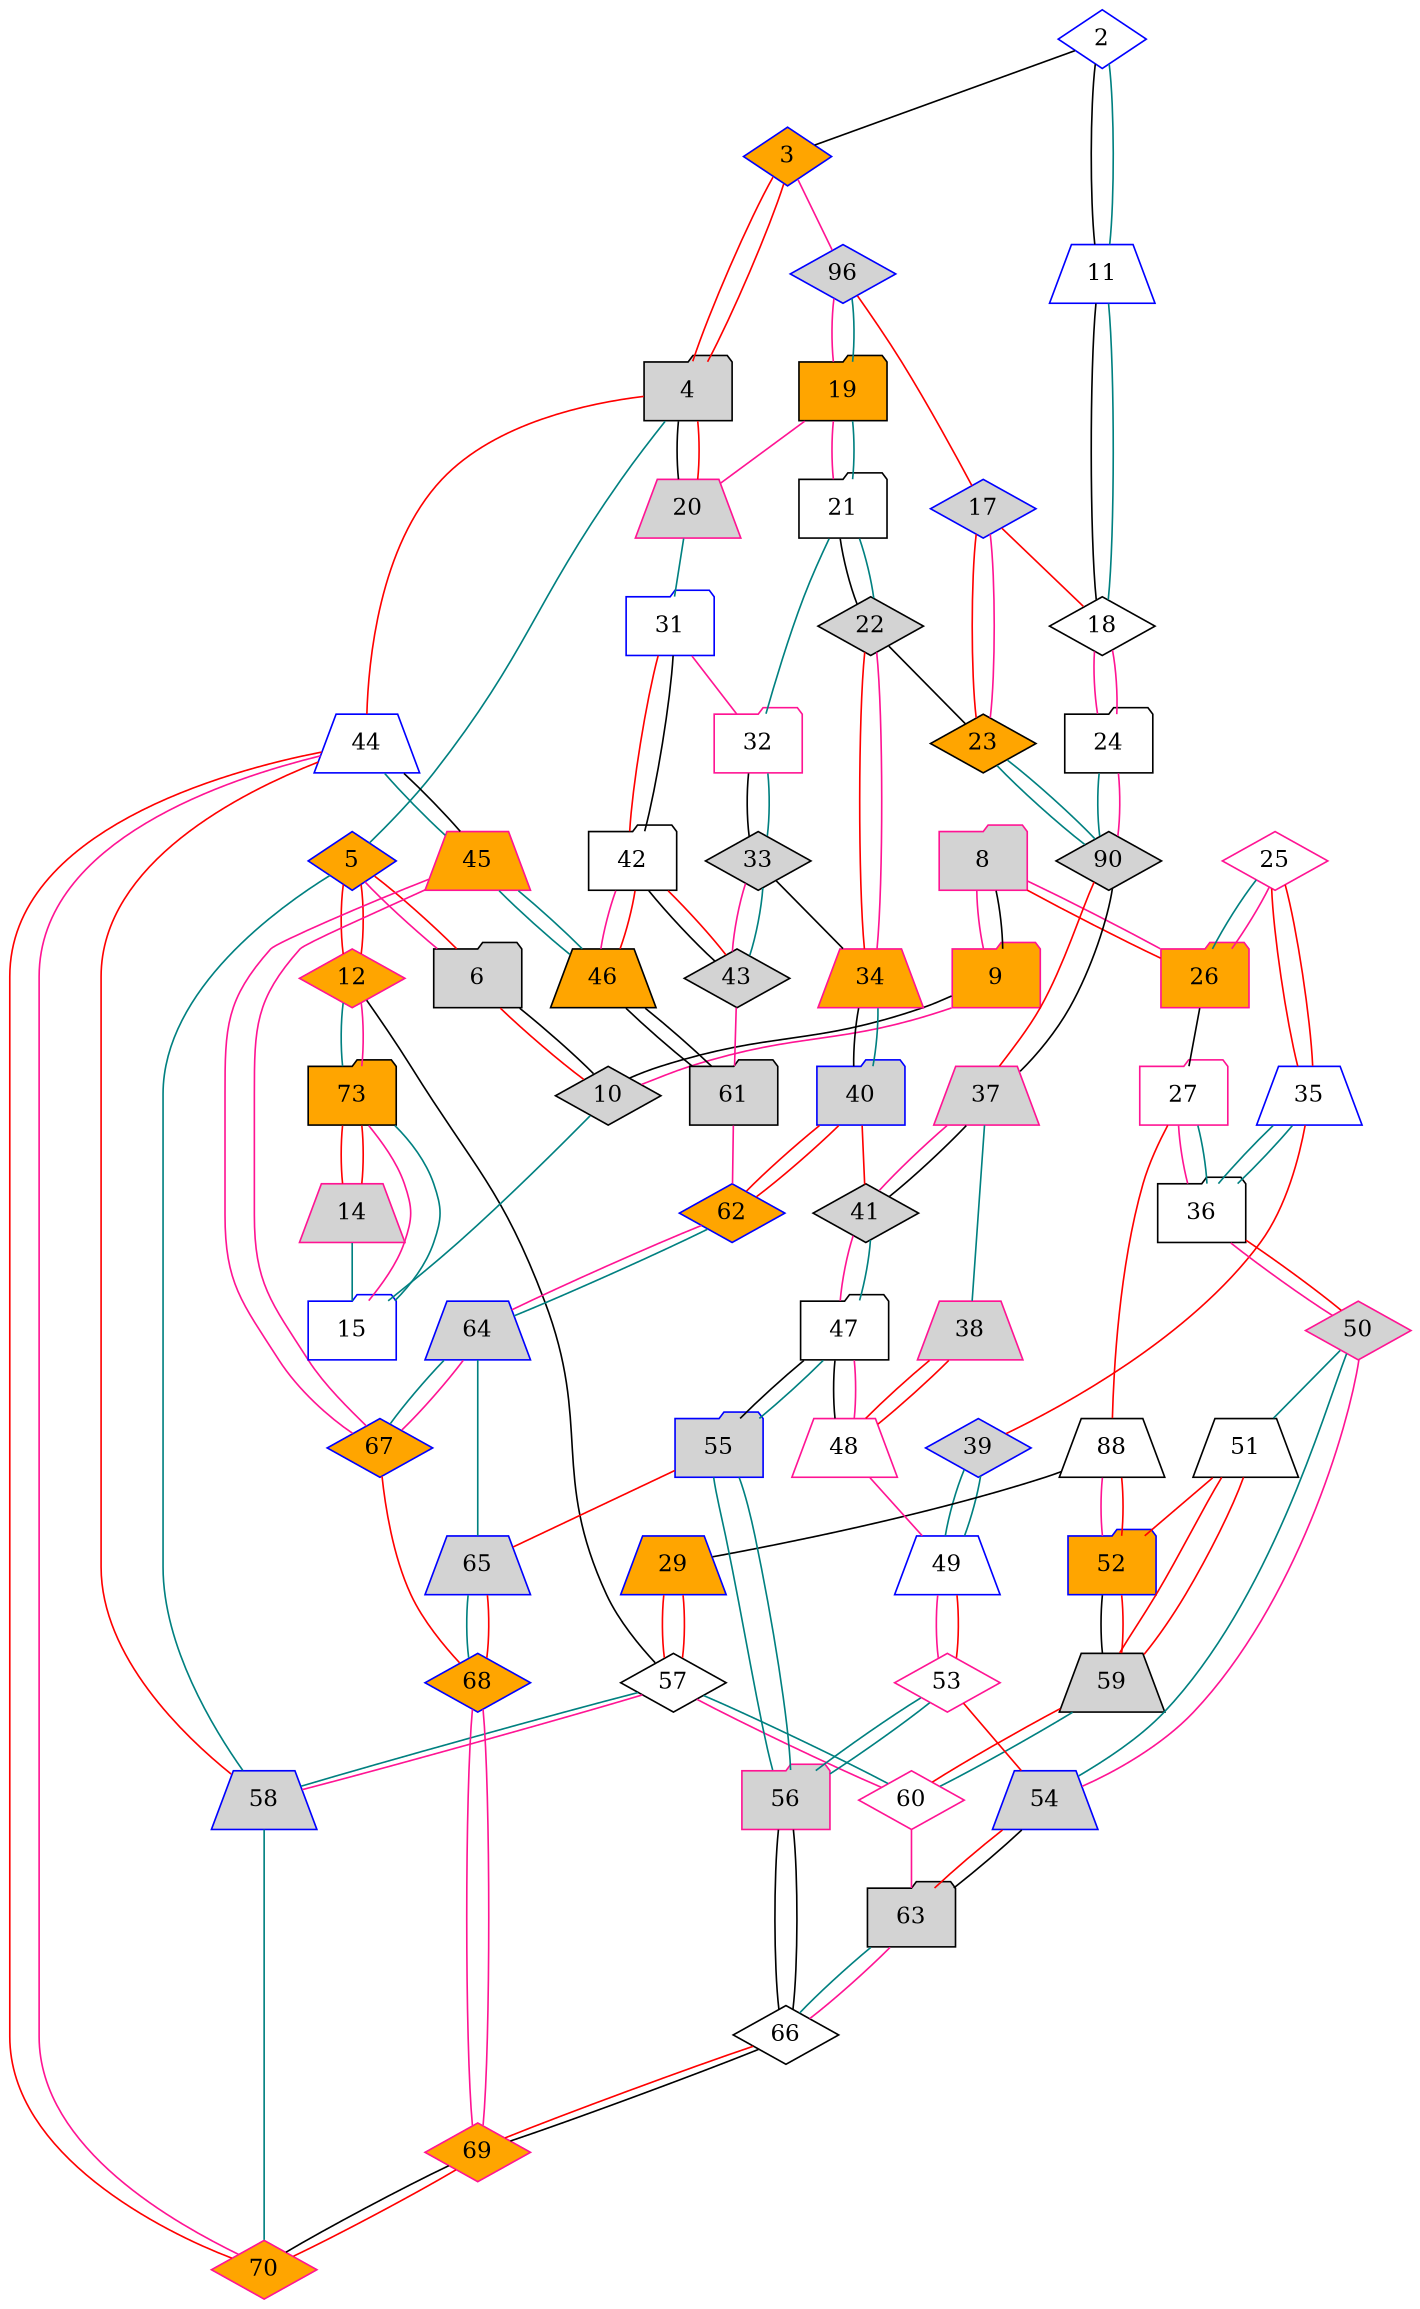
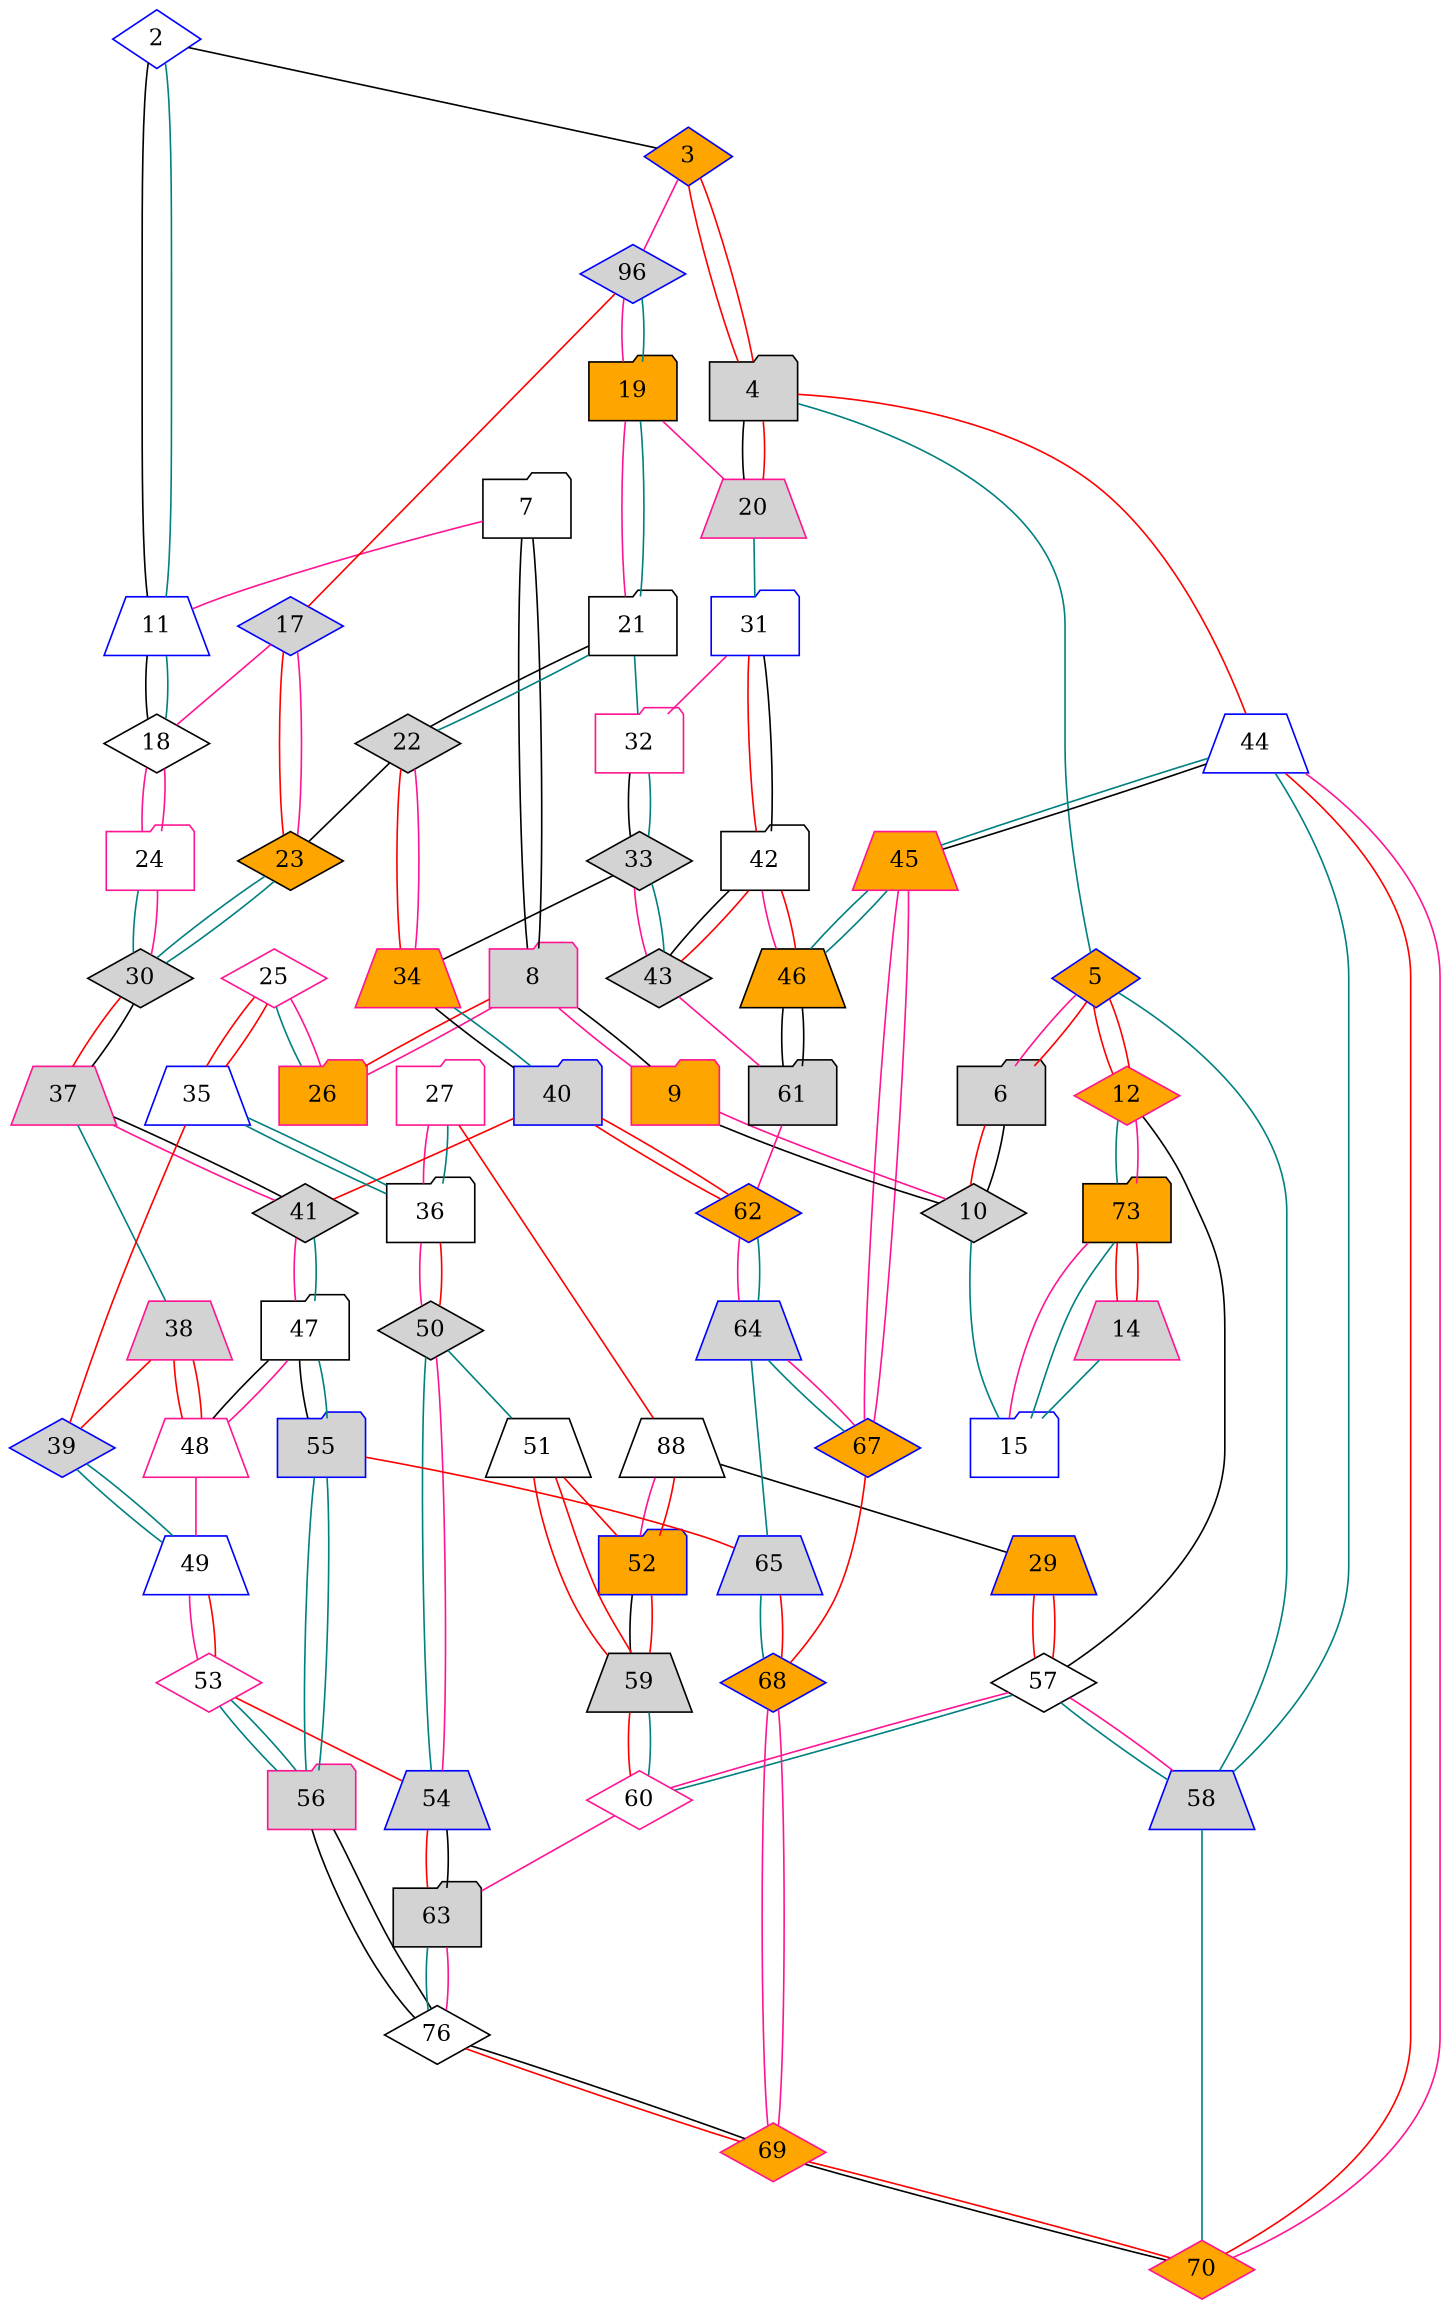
none -> (527, 509)
(1043, 567) -> (224, 685)
(1109, 744) -> (150, 861)
(1109, 861) -> (141, 978)
(1194, 1037) -> none
(101, 1237) -> (1349, 1282)
(1358, 1331) -> (431, 1331)
none -> (116, 1394)
(786, 2035) -> (437, 2035)
